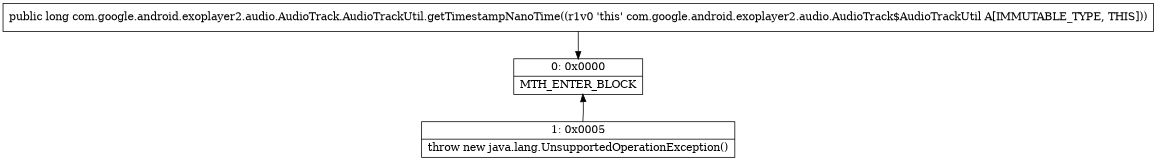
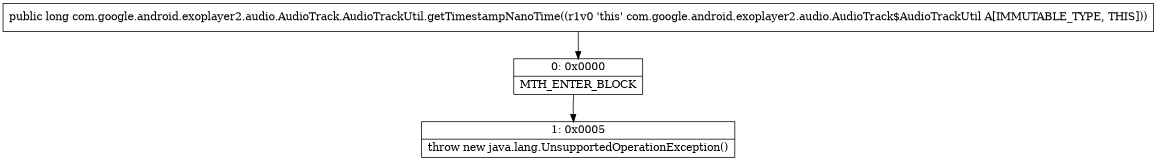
(583, 112) -> (573, 104)
